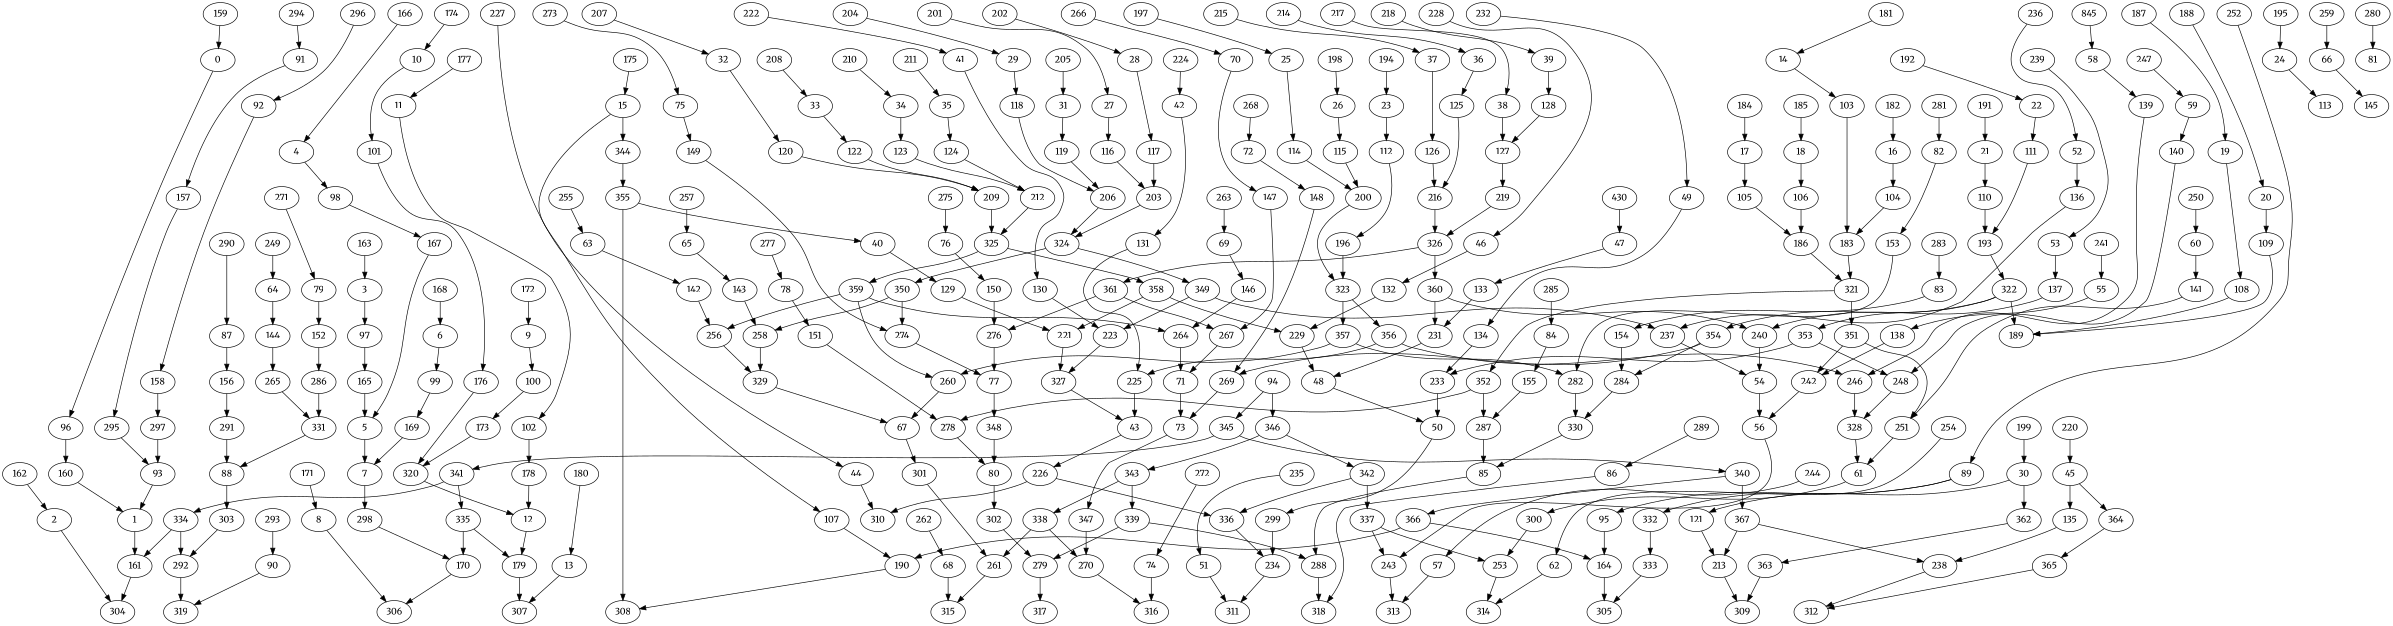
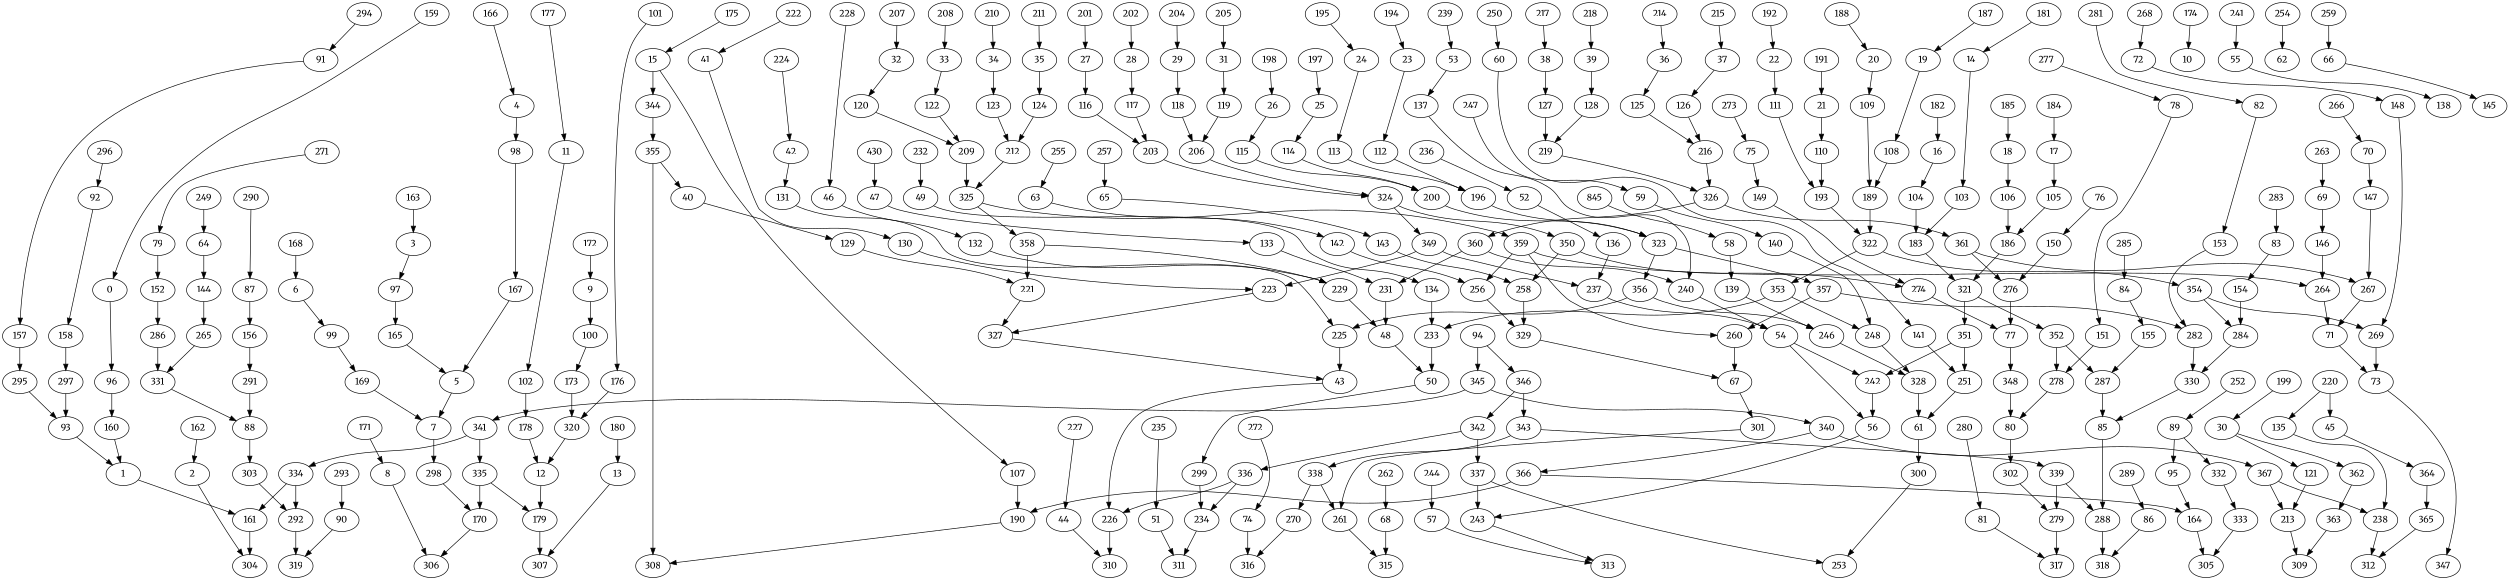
(376, 95) -> none
(1528, 127) -> (1571, 127)
none -> (1403, 175)
(946, 198) -> none
(2012, 310) -> (1870, 217)
(1858, 357) -> (1824, 358)
(2070, 494) -> (2307, 403)
(1126, 495) -> (1181, 496)
(1086, 540) -> none
none -> (2017, 541)
(1483, 612) -> none
